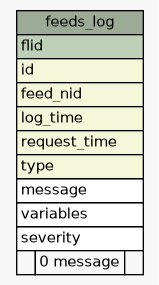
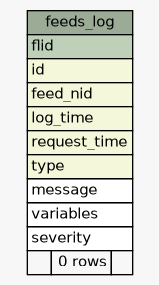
(80, 262) -> (83, 262)
